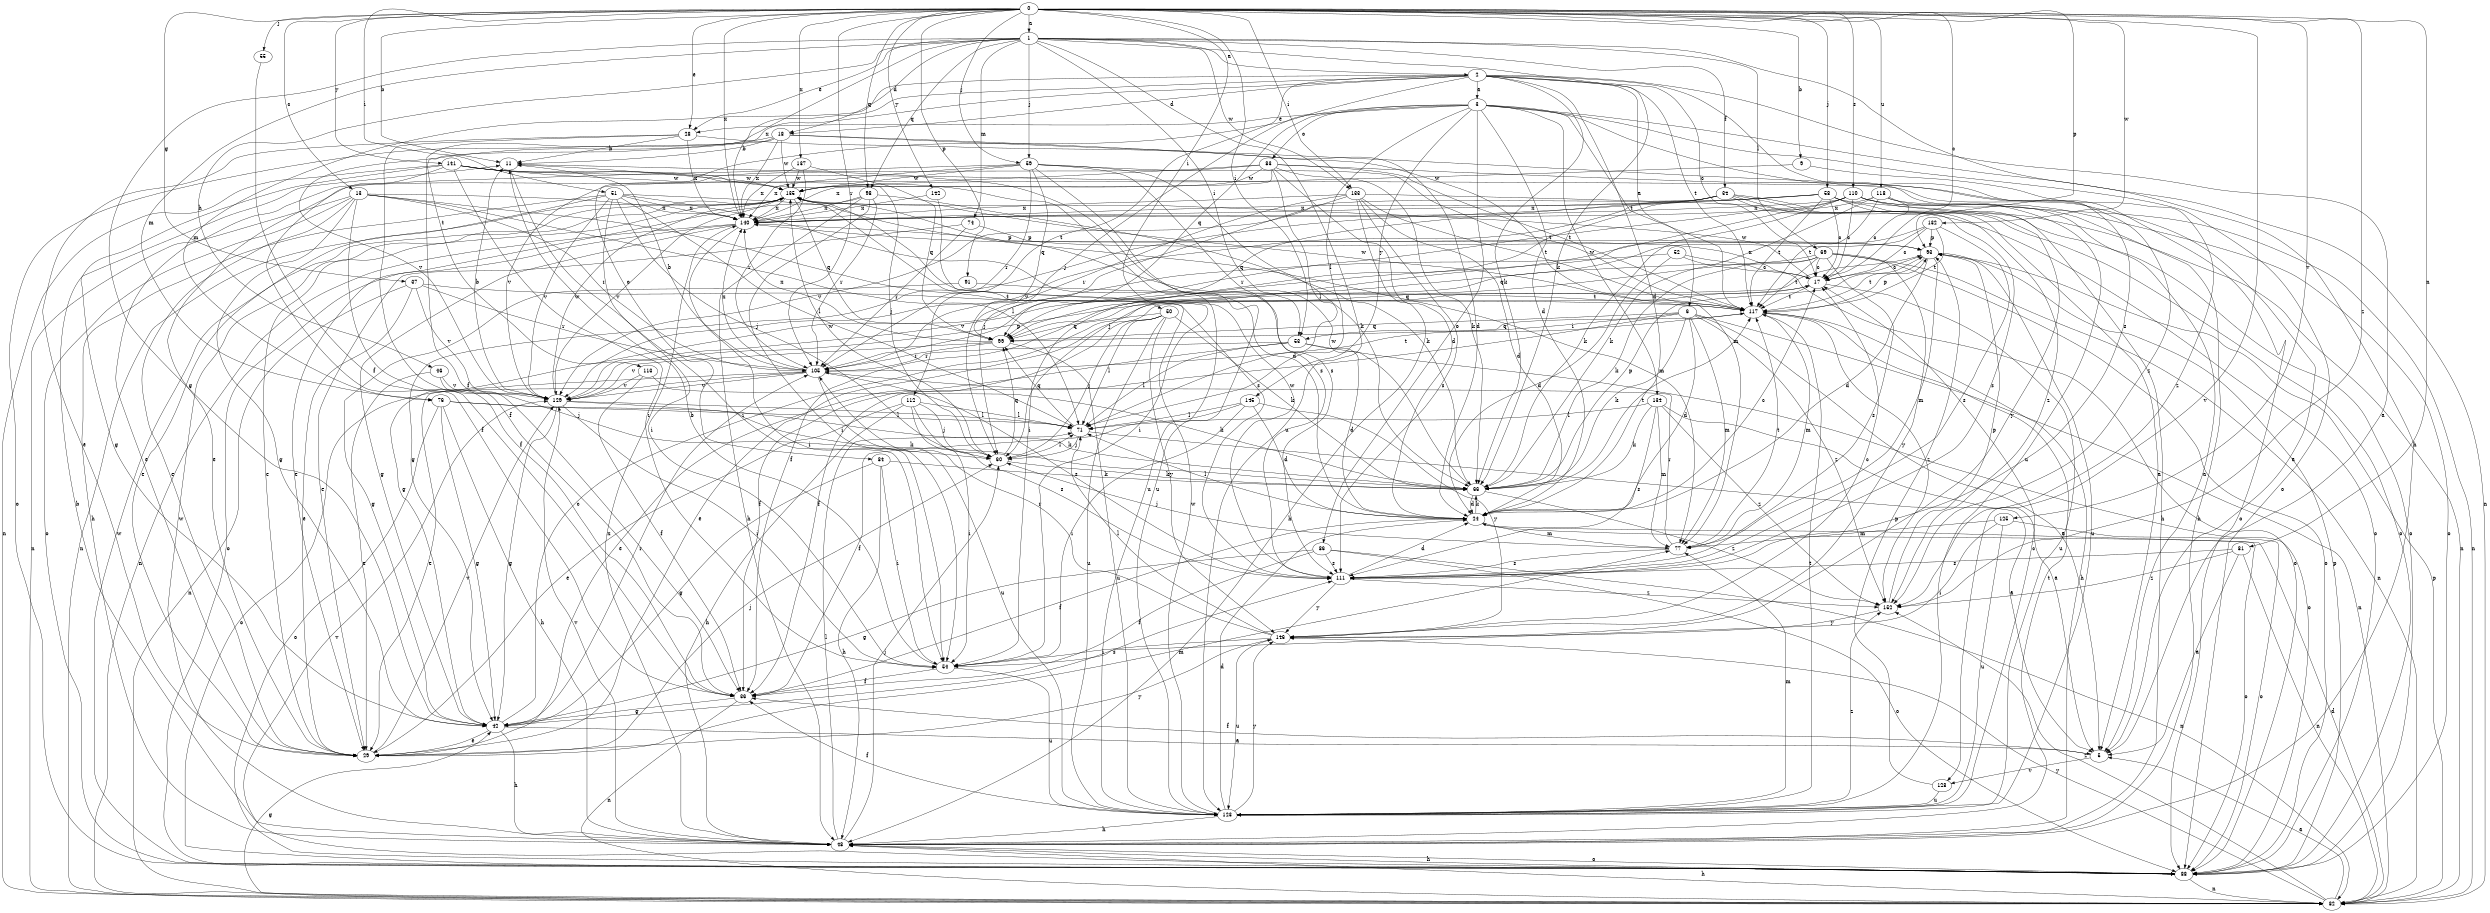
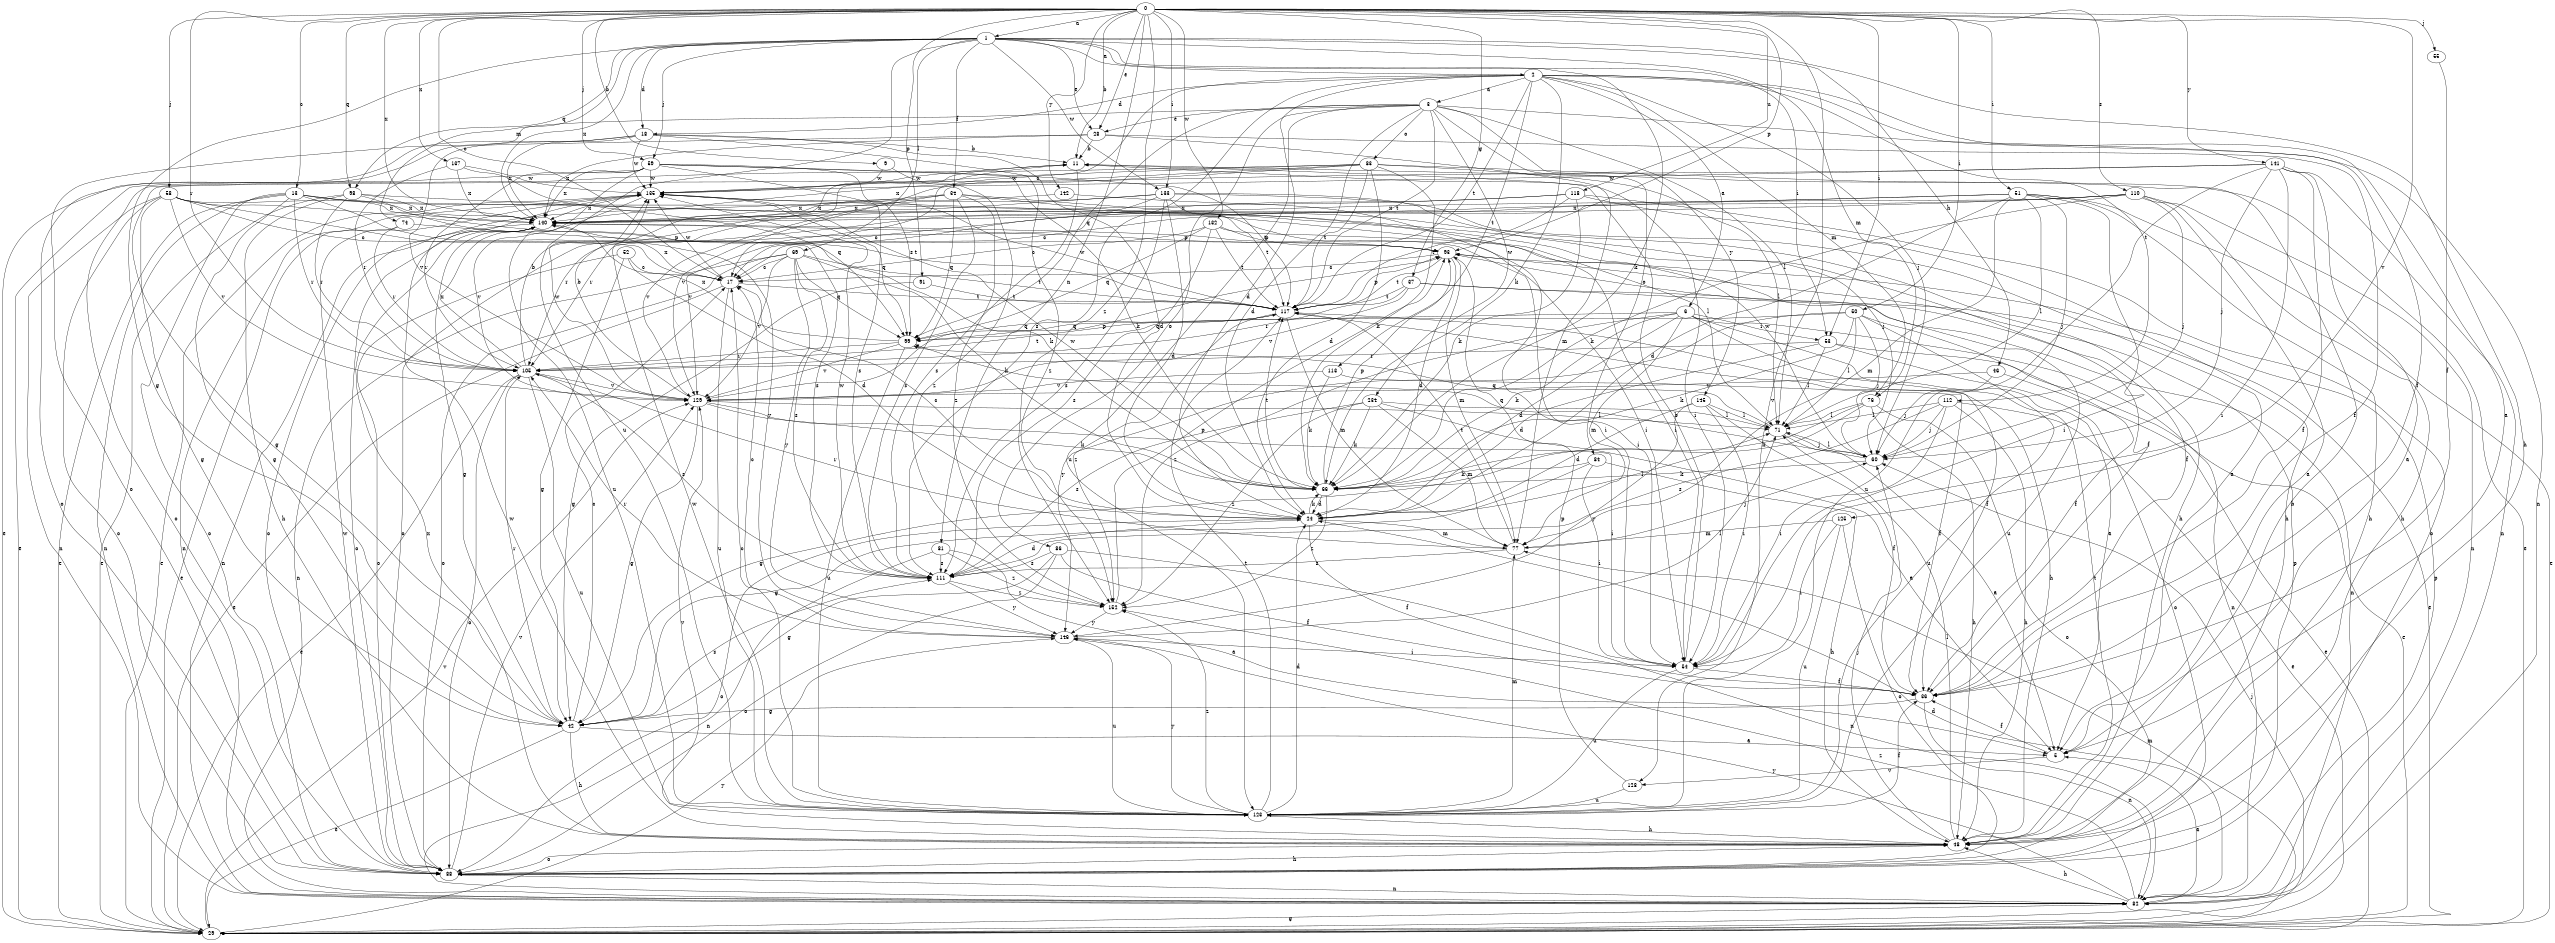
(1043, 253) -> (912, 253)
(1657, 401) -> (1372, 401)
(1126, 901) -> (1175, 919)
